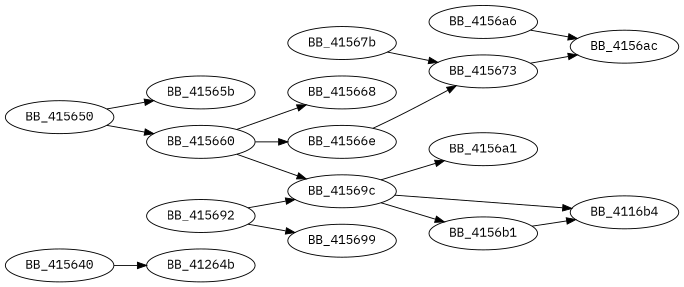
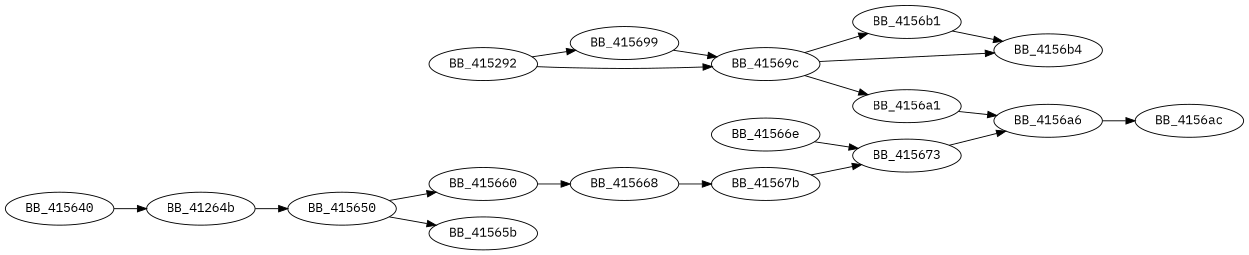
(549, 60) -> (973, 139)
none -> (973, 113)
(267, 142) -> none
(267, 165) -> (691, 53)
none -> (690, 184)
none -> (267, 209)
(624, 212) -> (1048, 50)
(201, 216) -> (483, 64)
